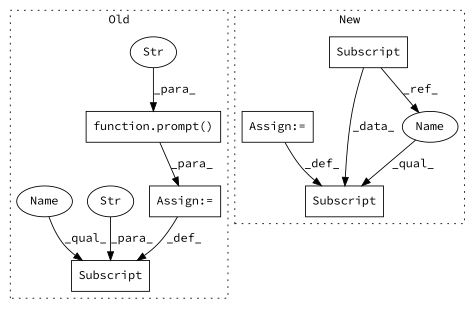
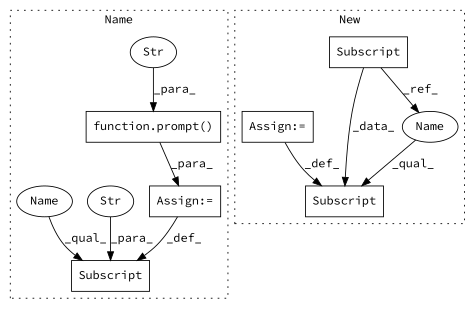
(119, 20) -> (119, 20)
